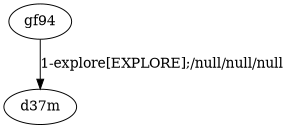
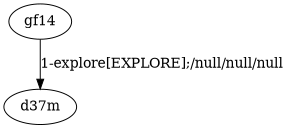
(40, 22) -> (40, 22)
